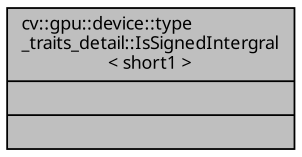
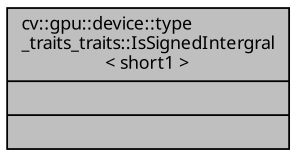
(151, 44) -> (148, 44)
